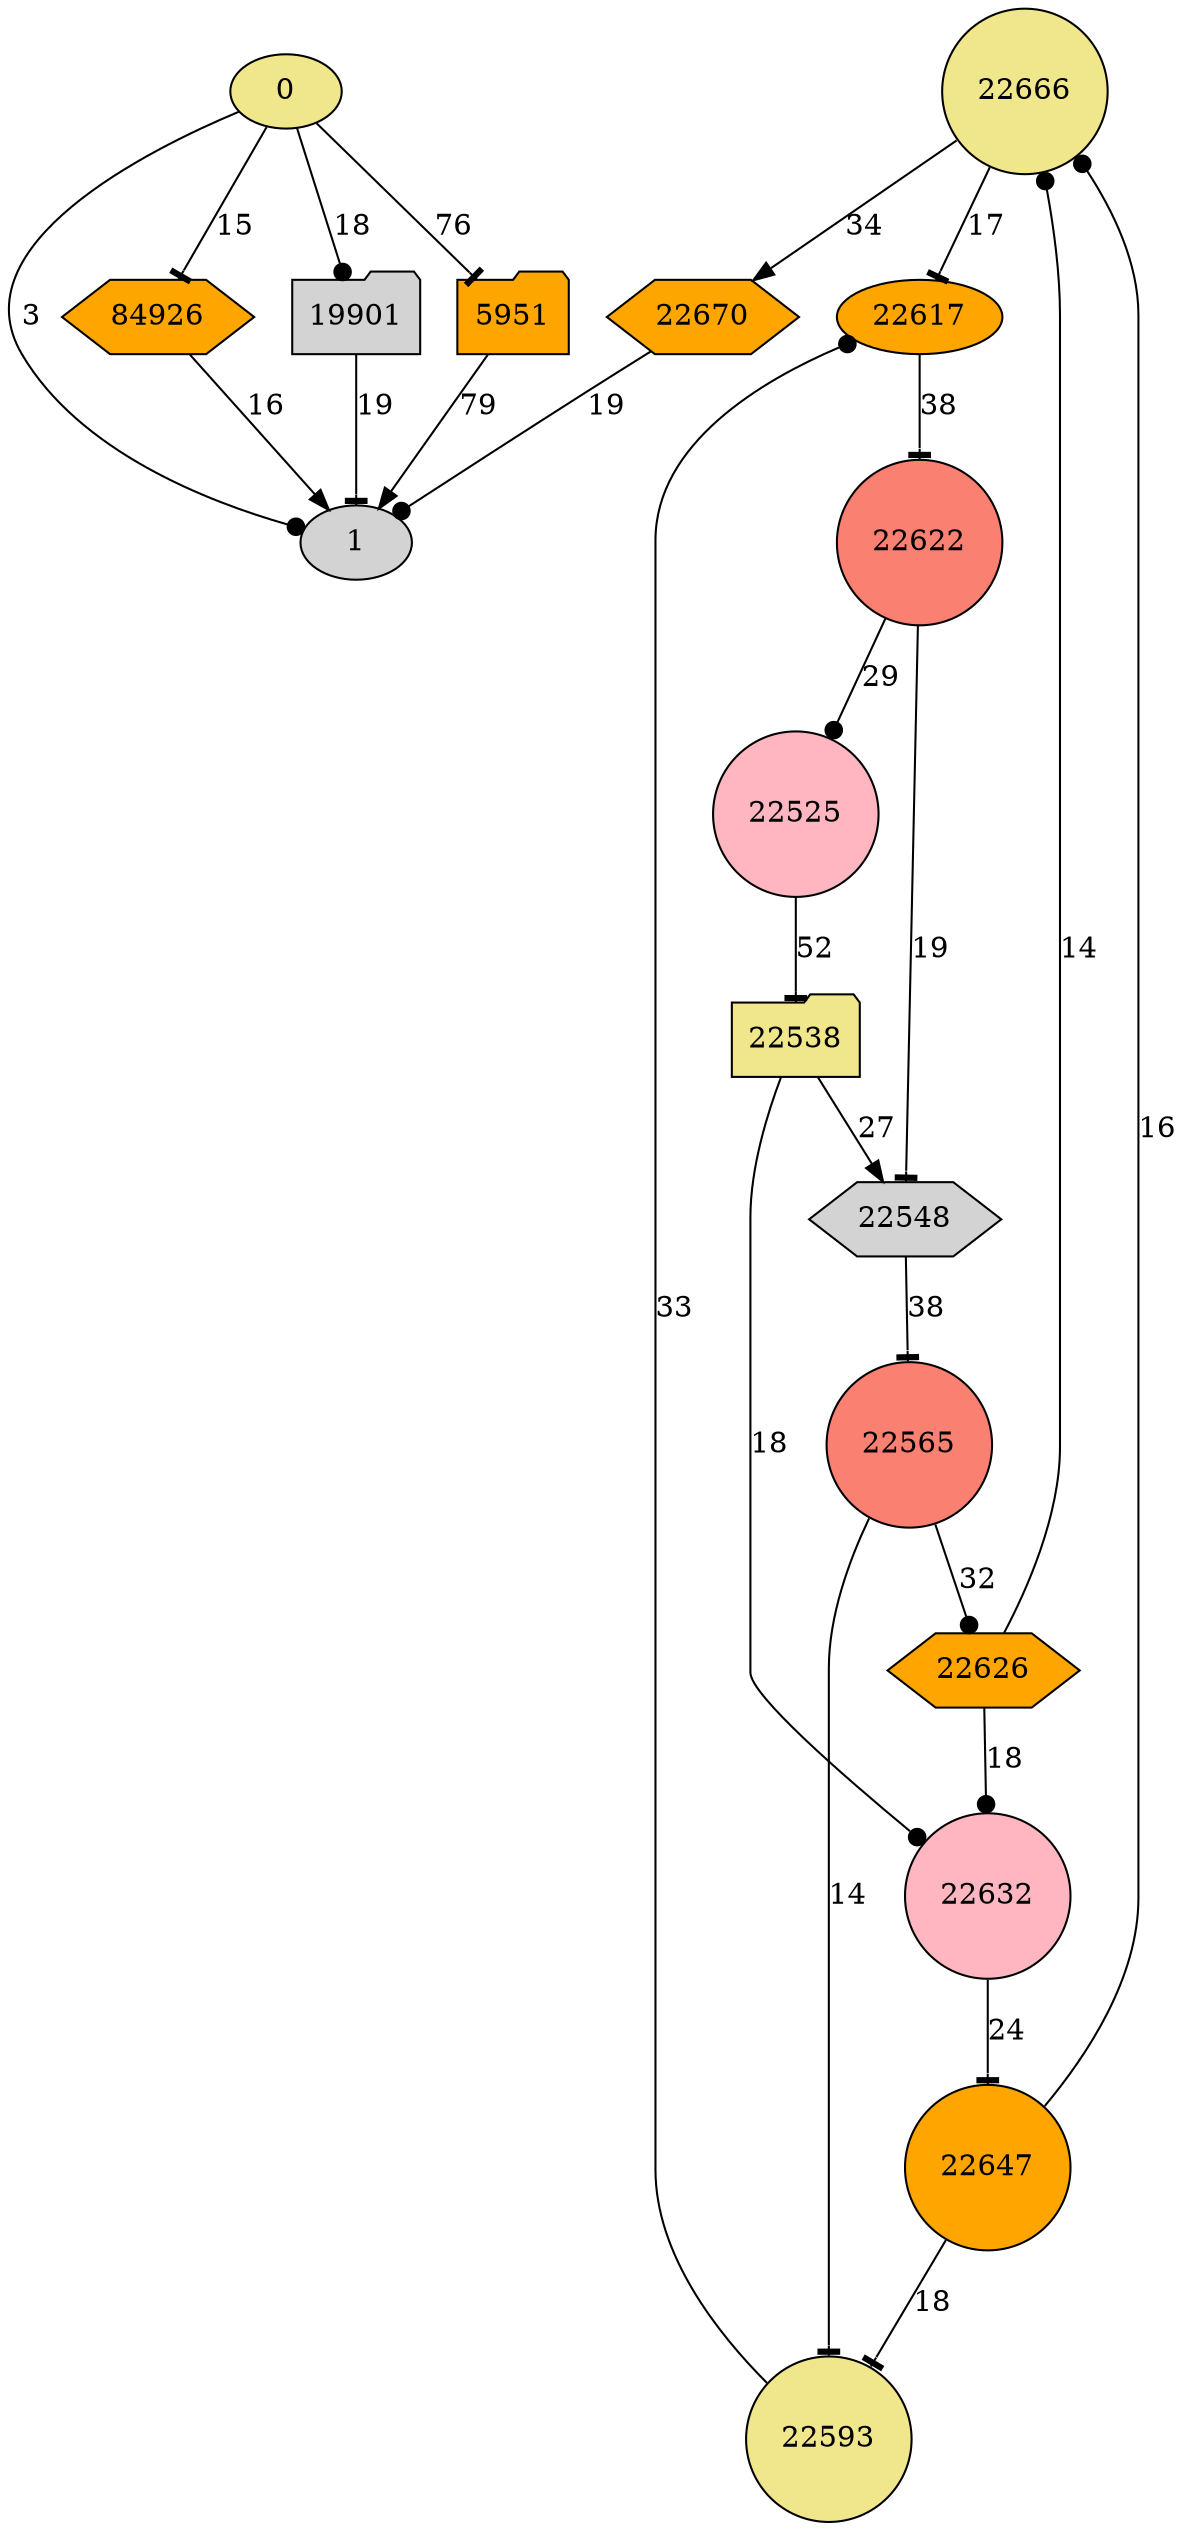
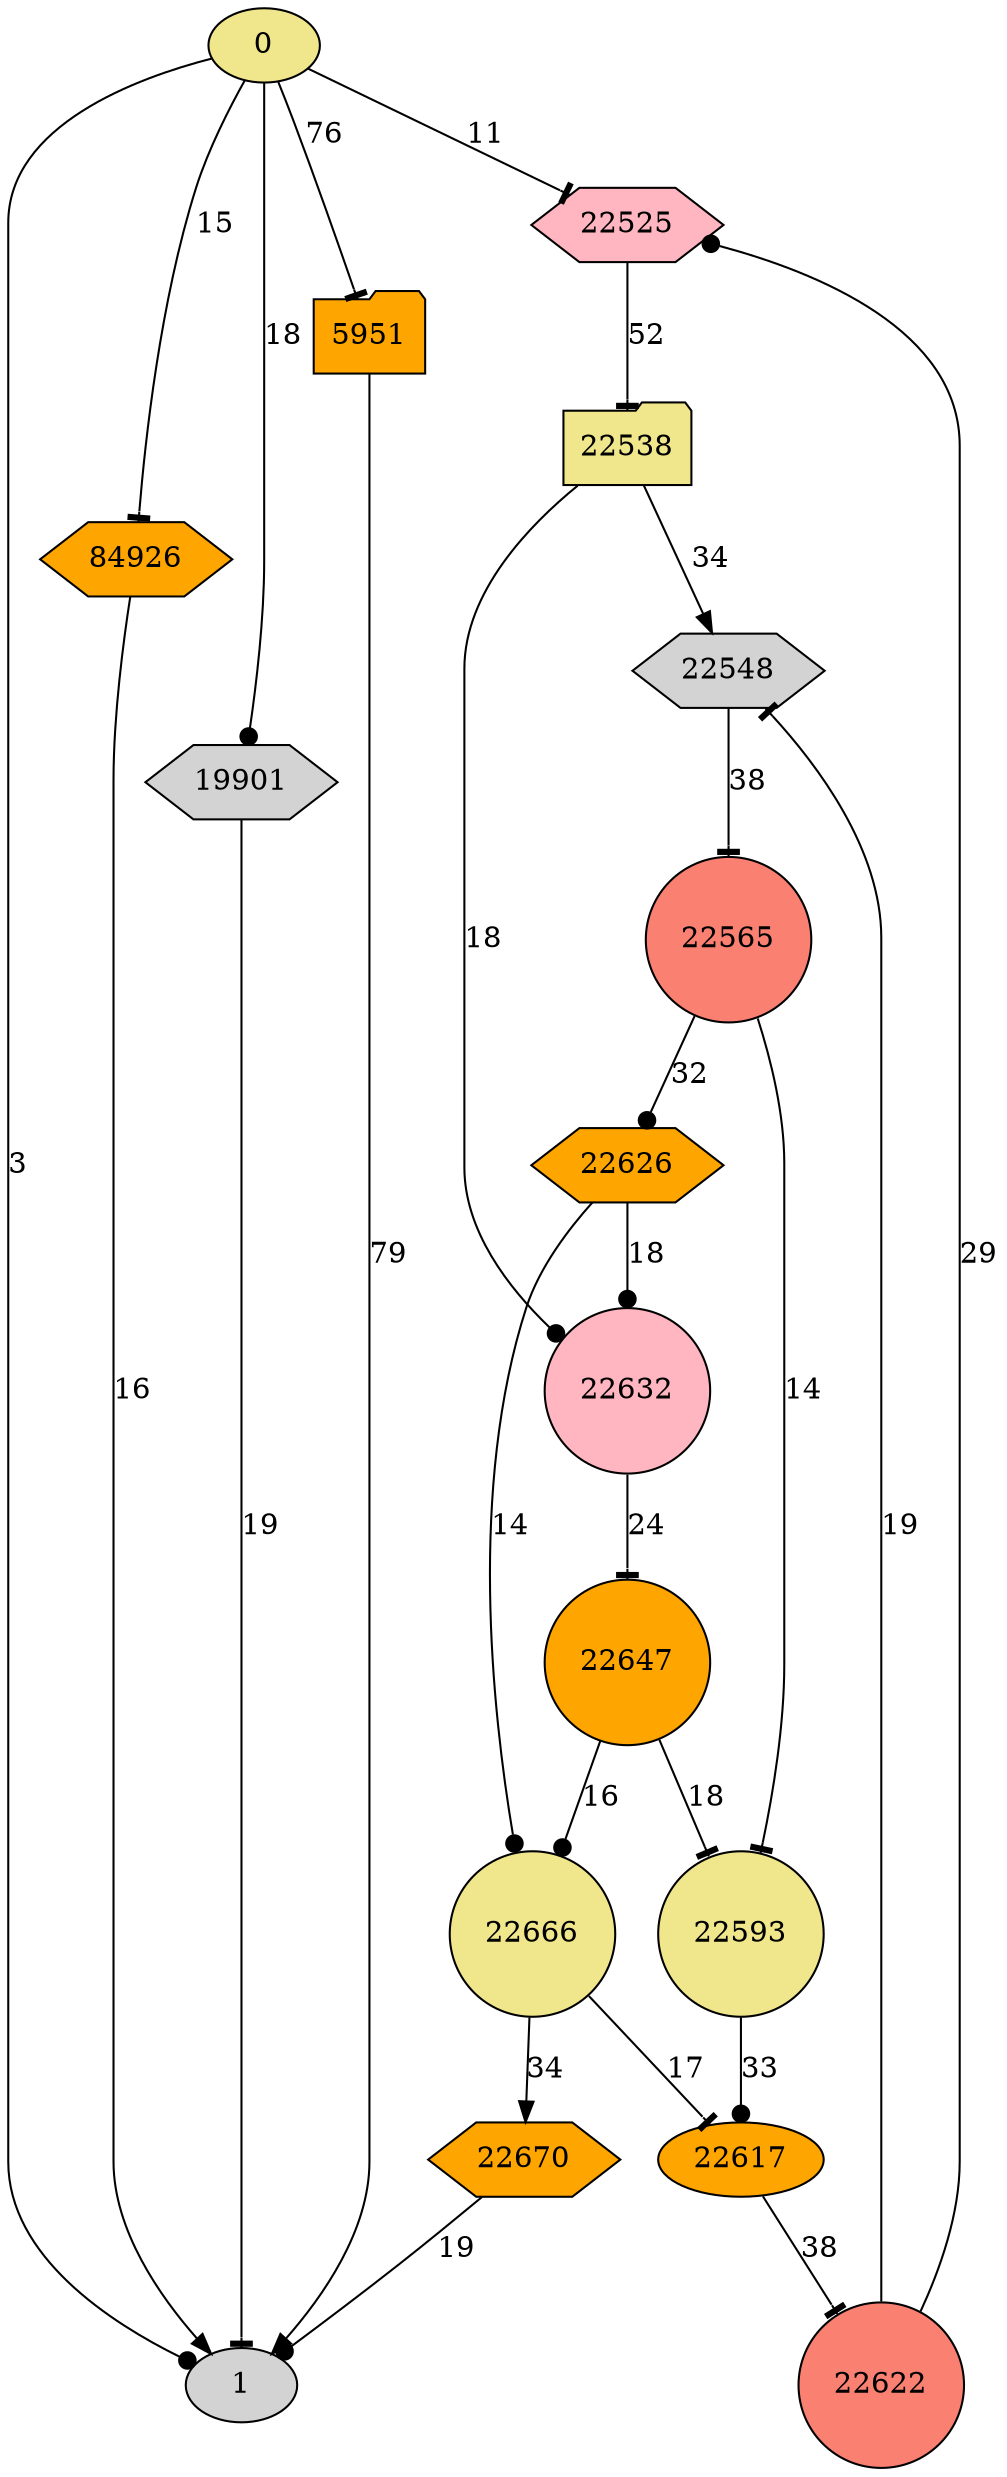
none -> (434, 130)
(356, 317) -> (241, 782)
(796, 814) -> (627, 225)
(877, 1129) -> (711, 559)
